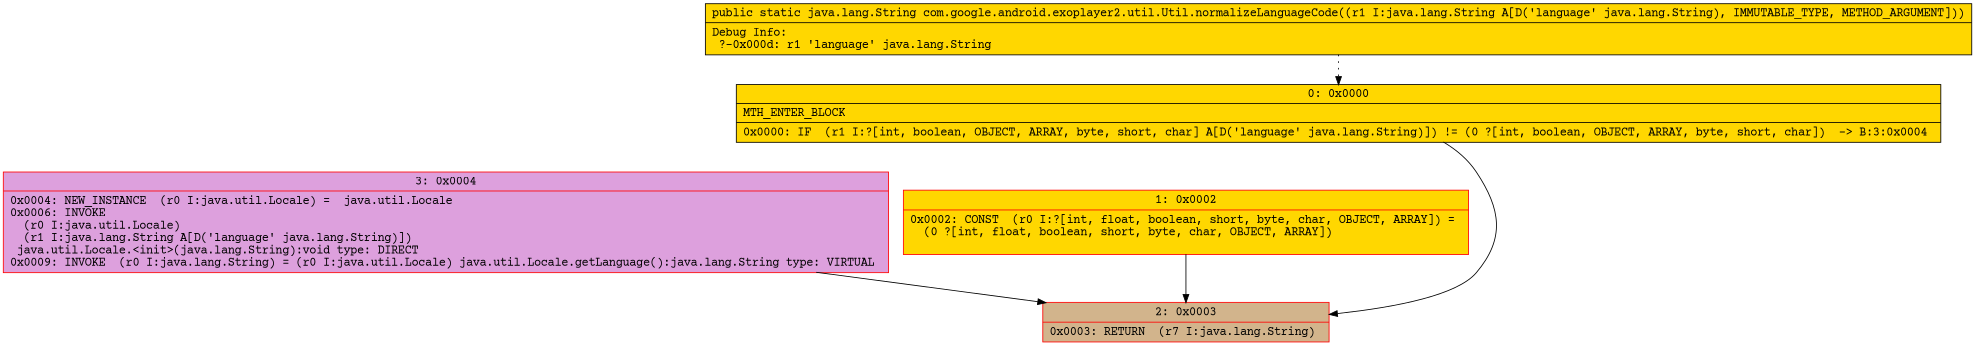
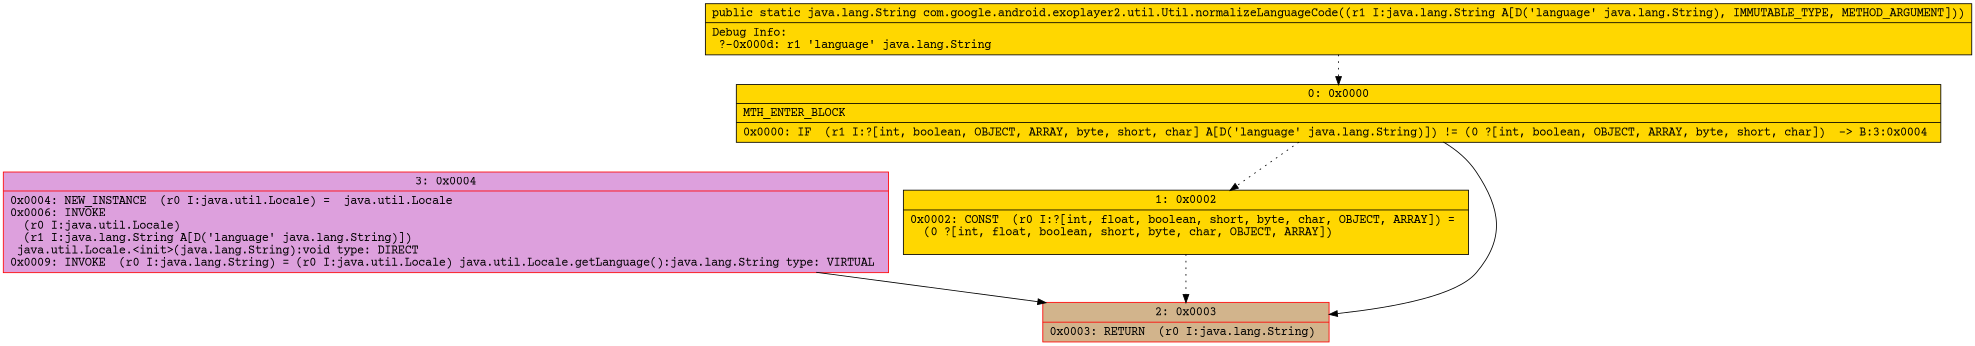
none -> (1268, 164)
(1186, 222) -> (1186, 222)
(1186, 274) -> (1186, 274)
(1186, 332) -> (1186, 332)
